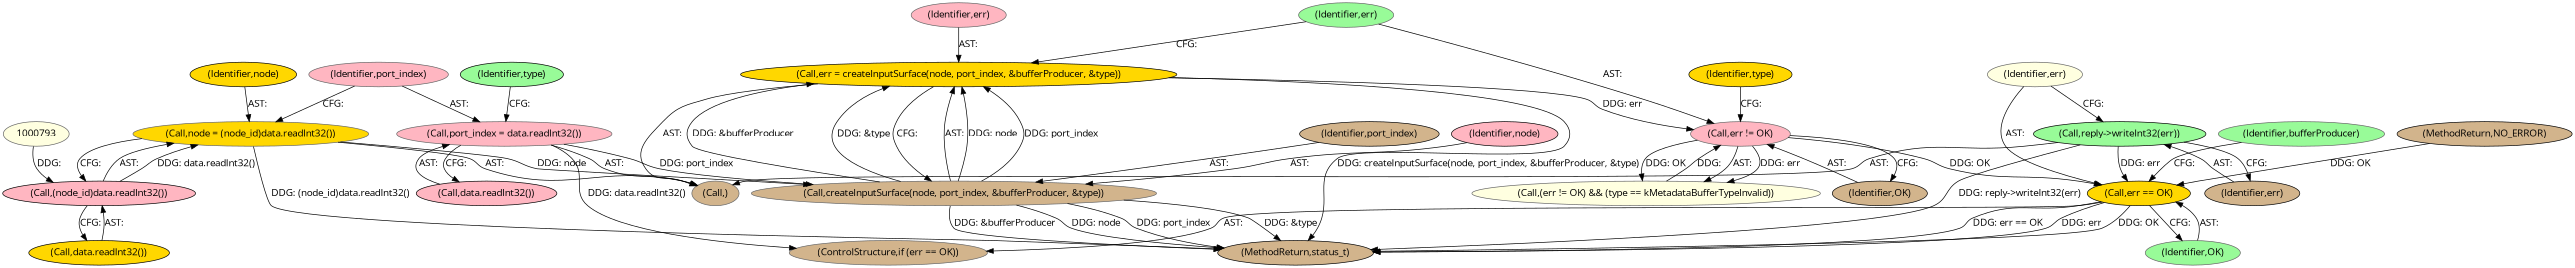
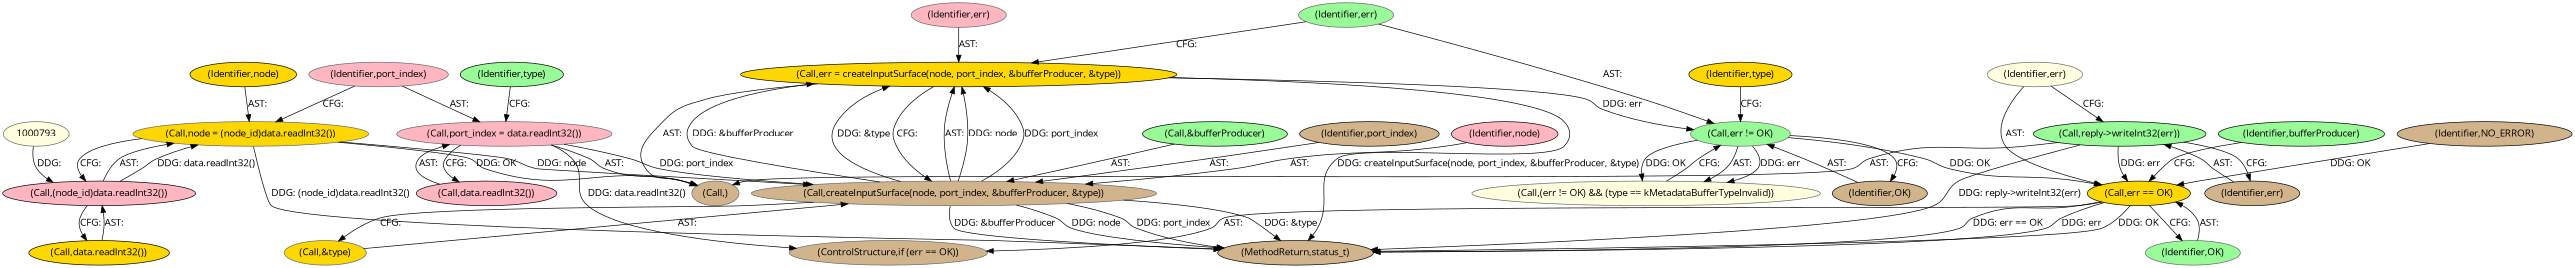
none -> (1215, 134)
(1740, 134) -> (1740, 134)
(2301, 134) -> (2301, 134)
(2485, 134) -> (2485, 134)
(496, 164) -> (496, 164)
(1711, 164) -> (1711, 164)
none -> (325, 253)
